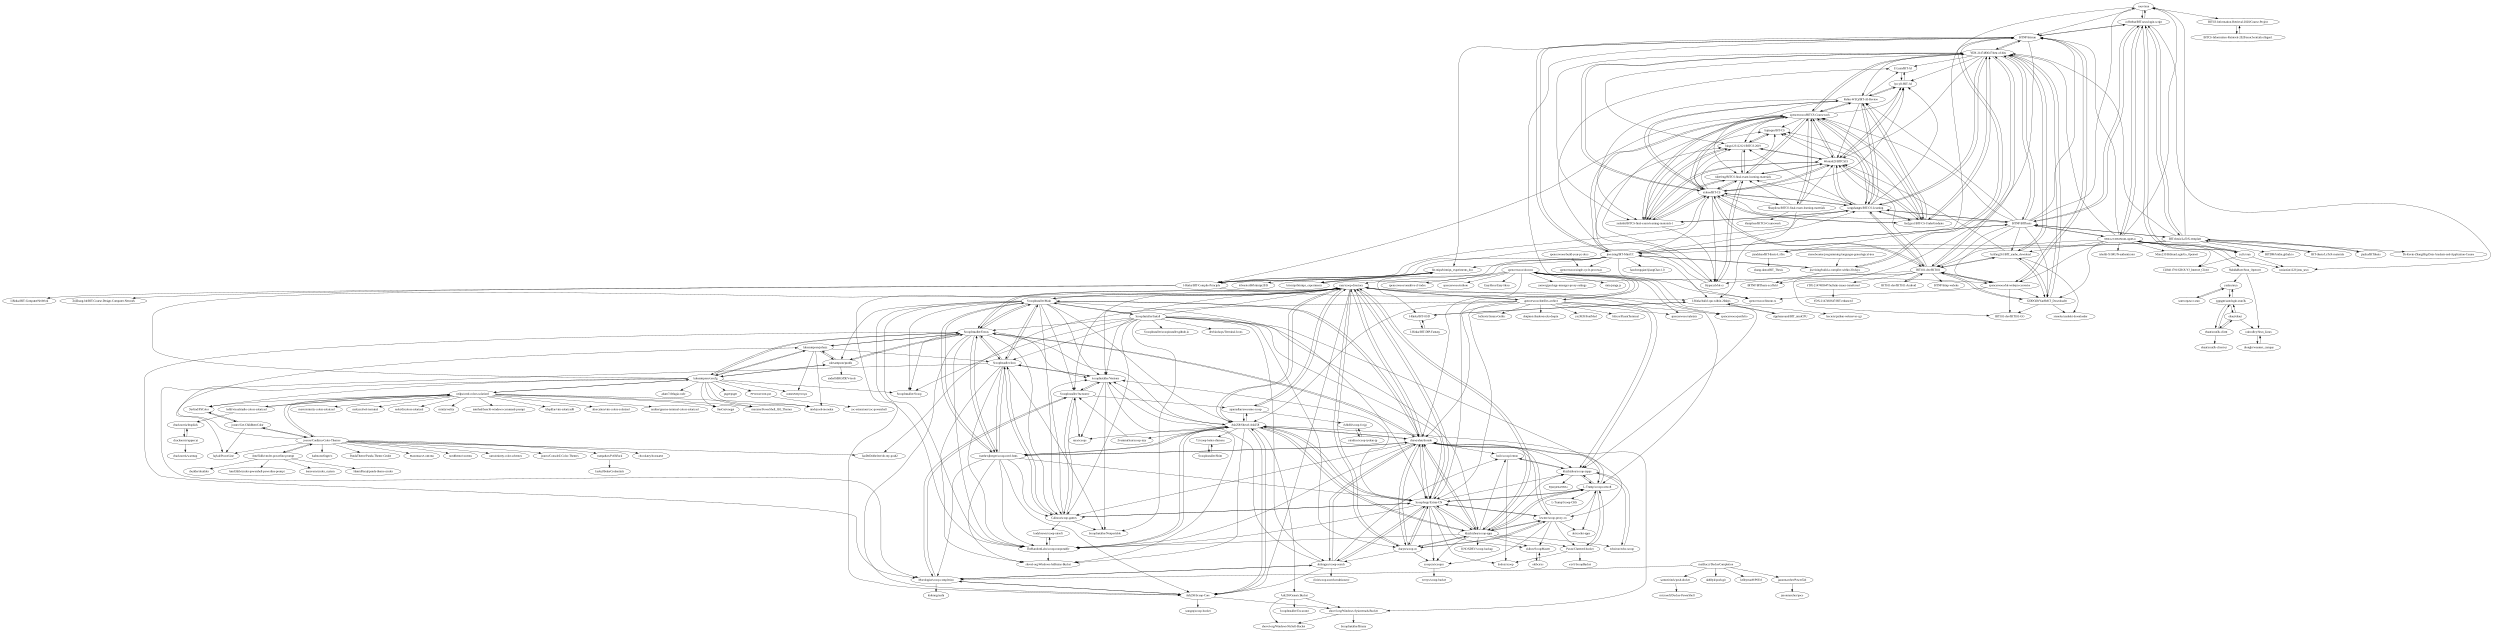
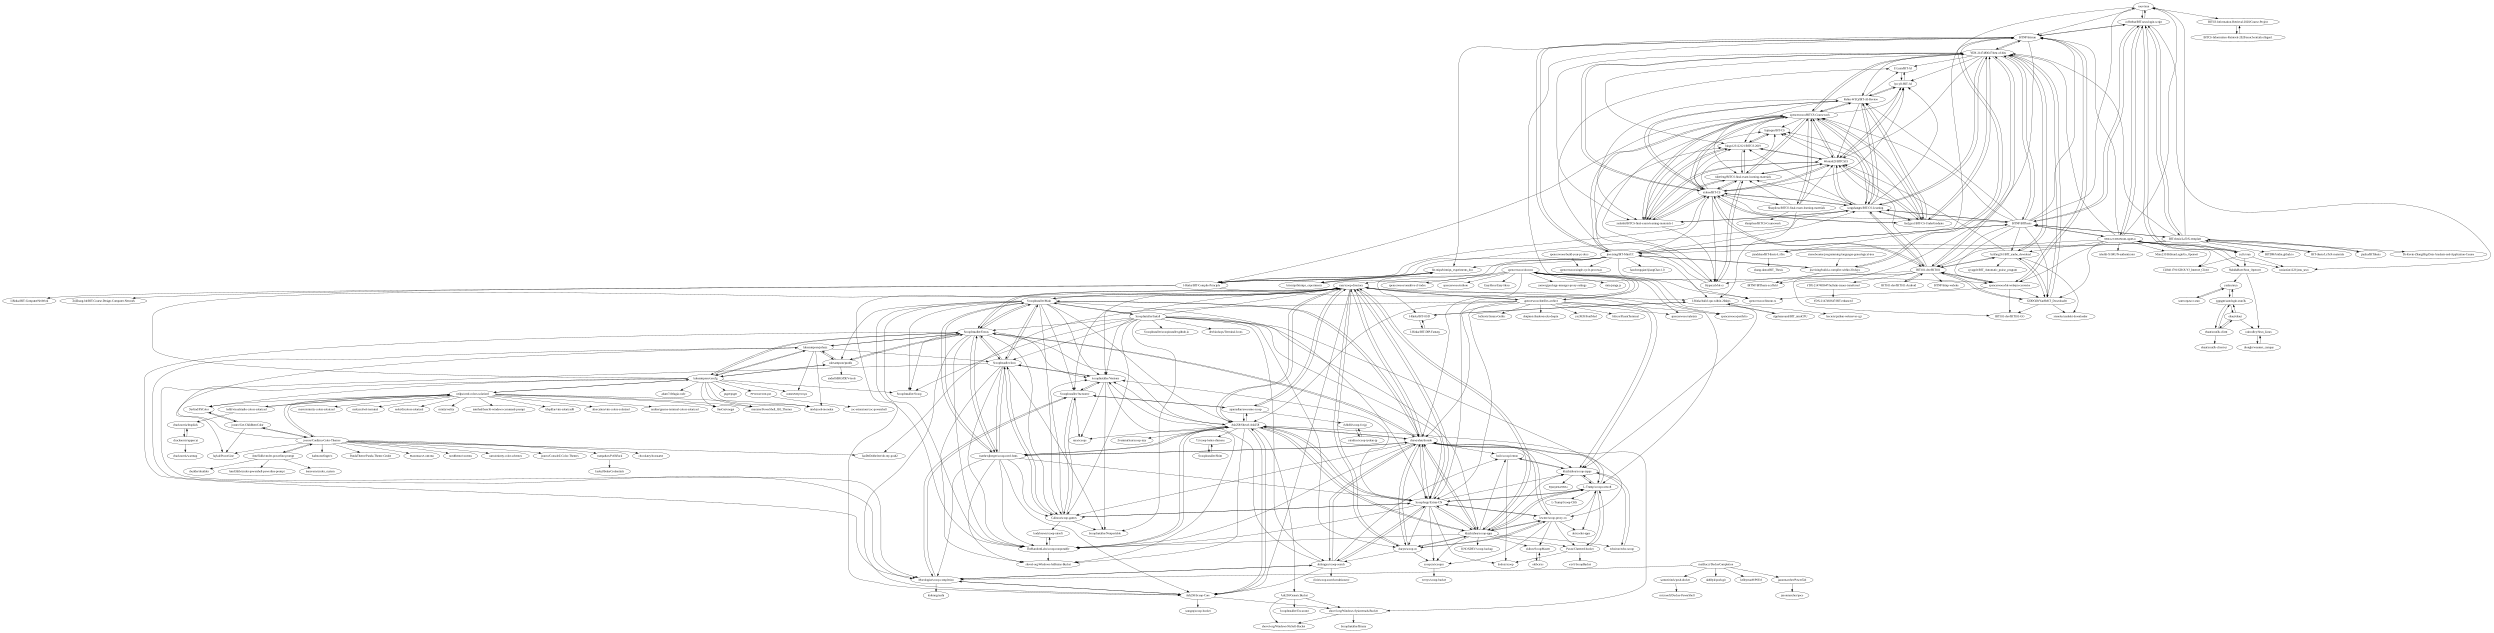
none -> (2245, 260)
none -> (1993, 270)
(1253, 285) -> none
(1103, 417) -> (1160, 402)
none -> (161, 469)
(373, 471) -> none
(1419, 527) -> none
(1468, 540) -> none
